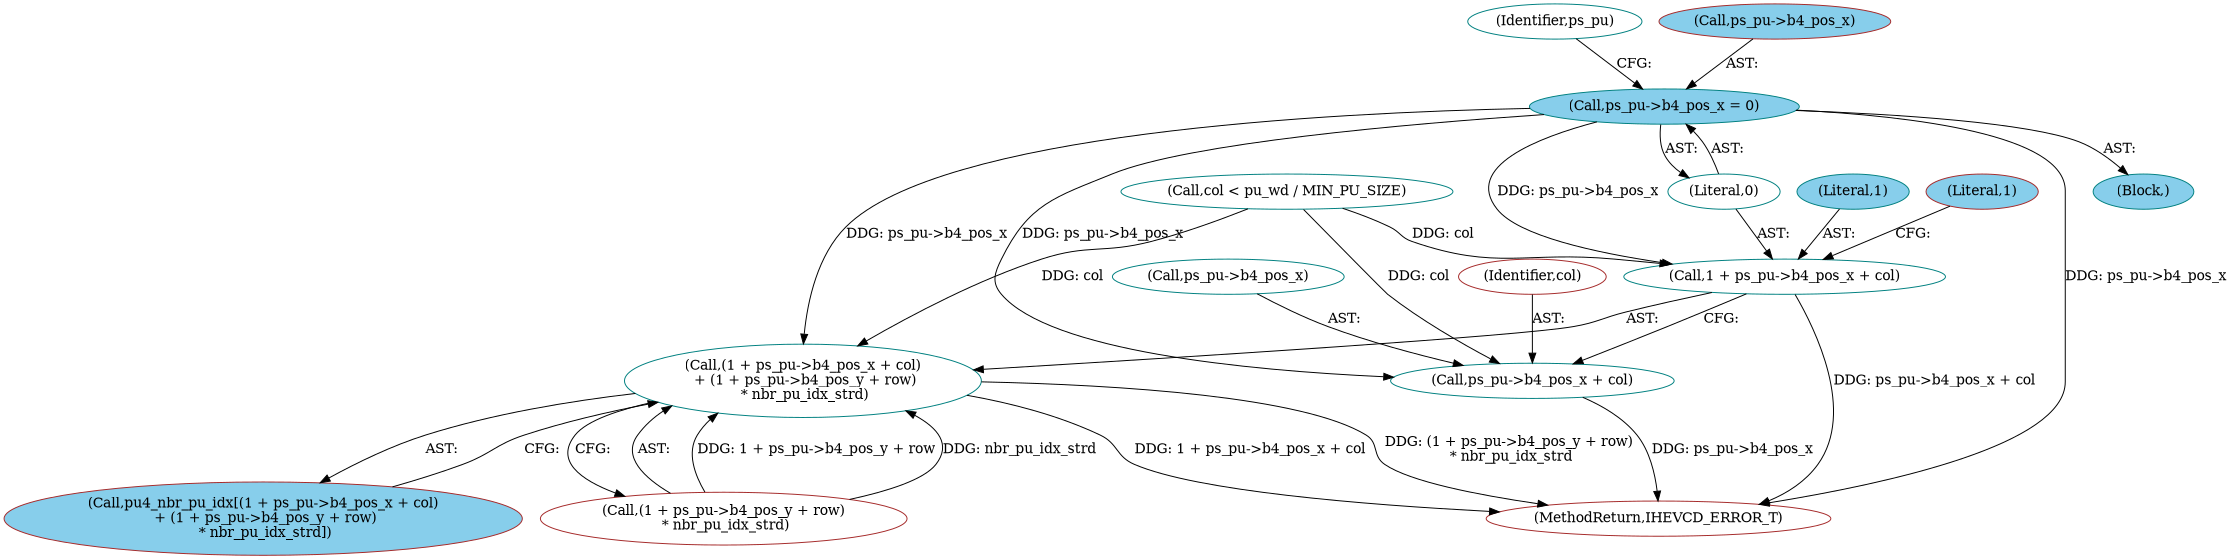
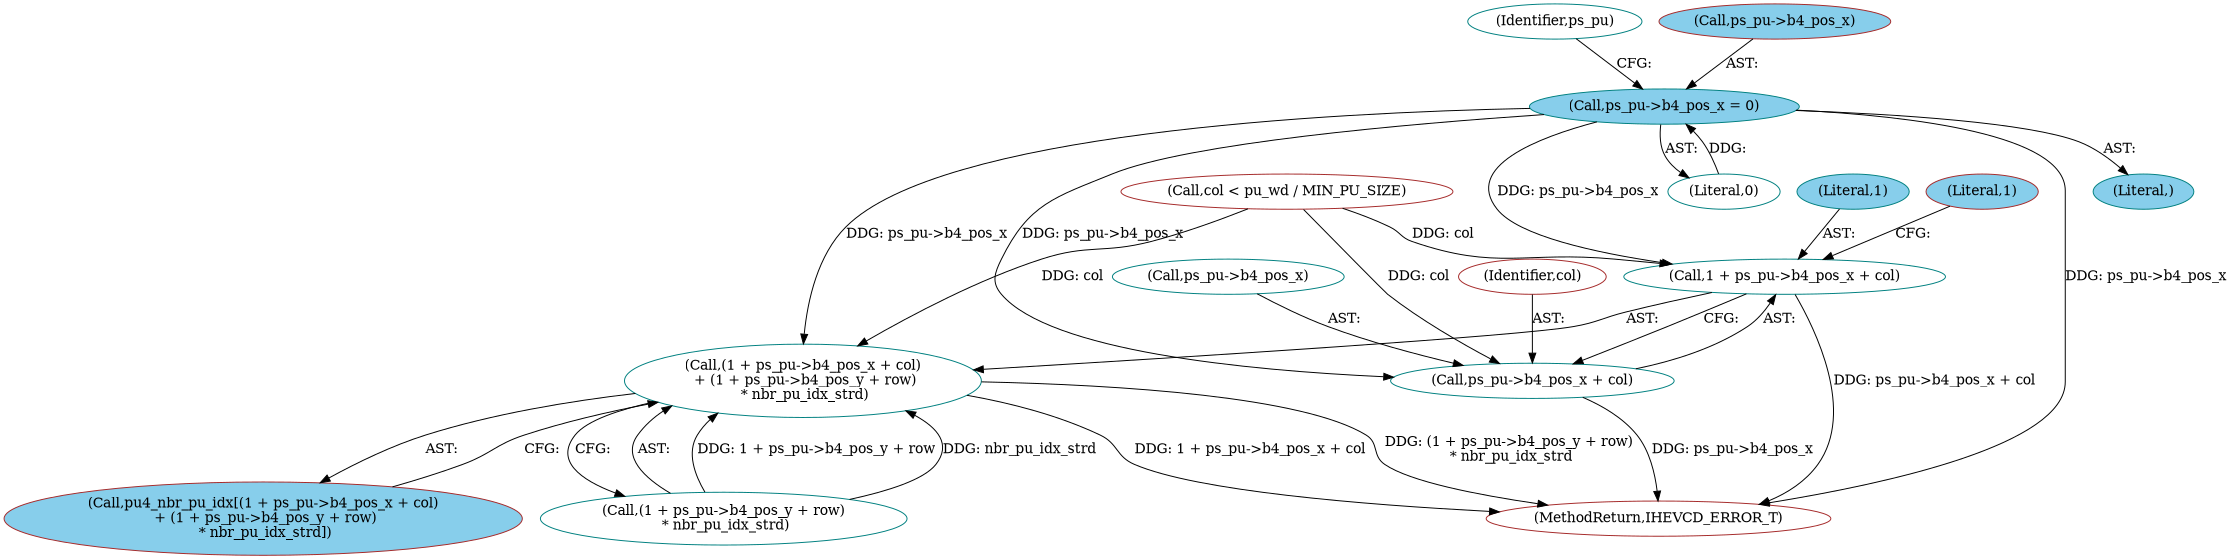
(1730, 149) -> (1730, 149)
(1287, 192) -> (1287, 192)
(2143, 192) -> (2143, 192)
(1751, 230) -> (1709, 347)
(724, 519) -> (724, 519)
